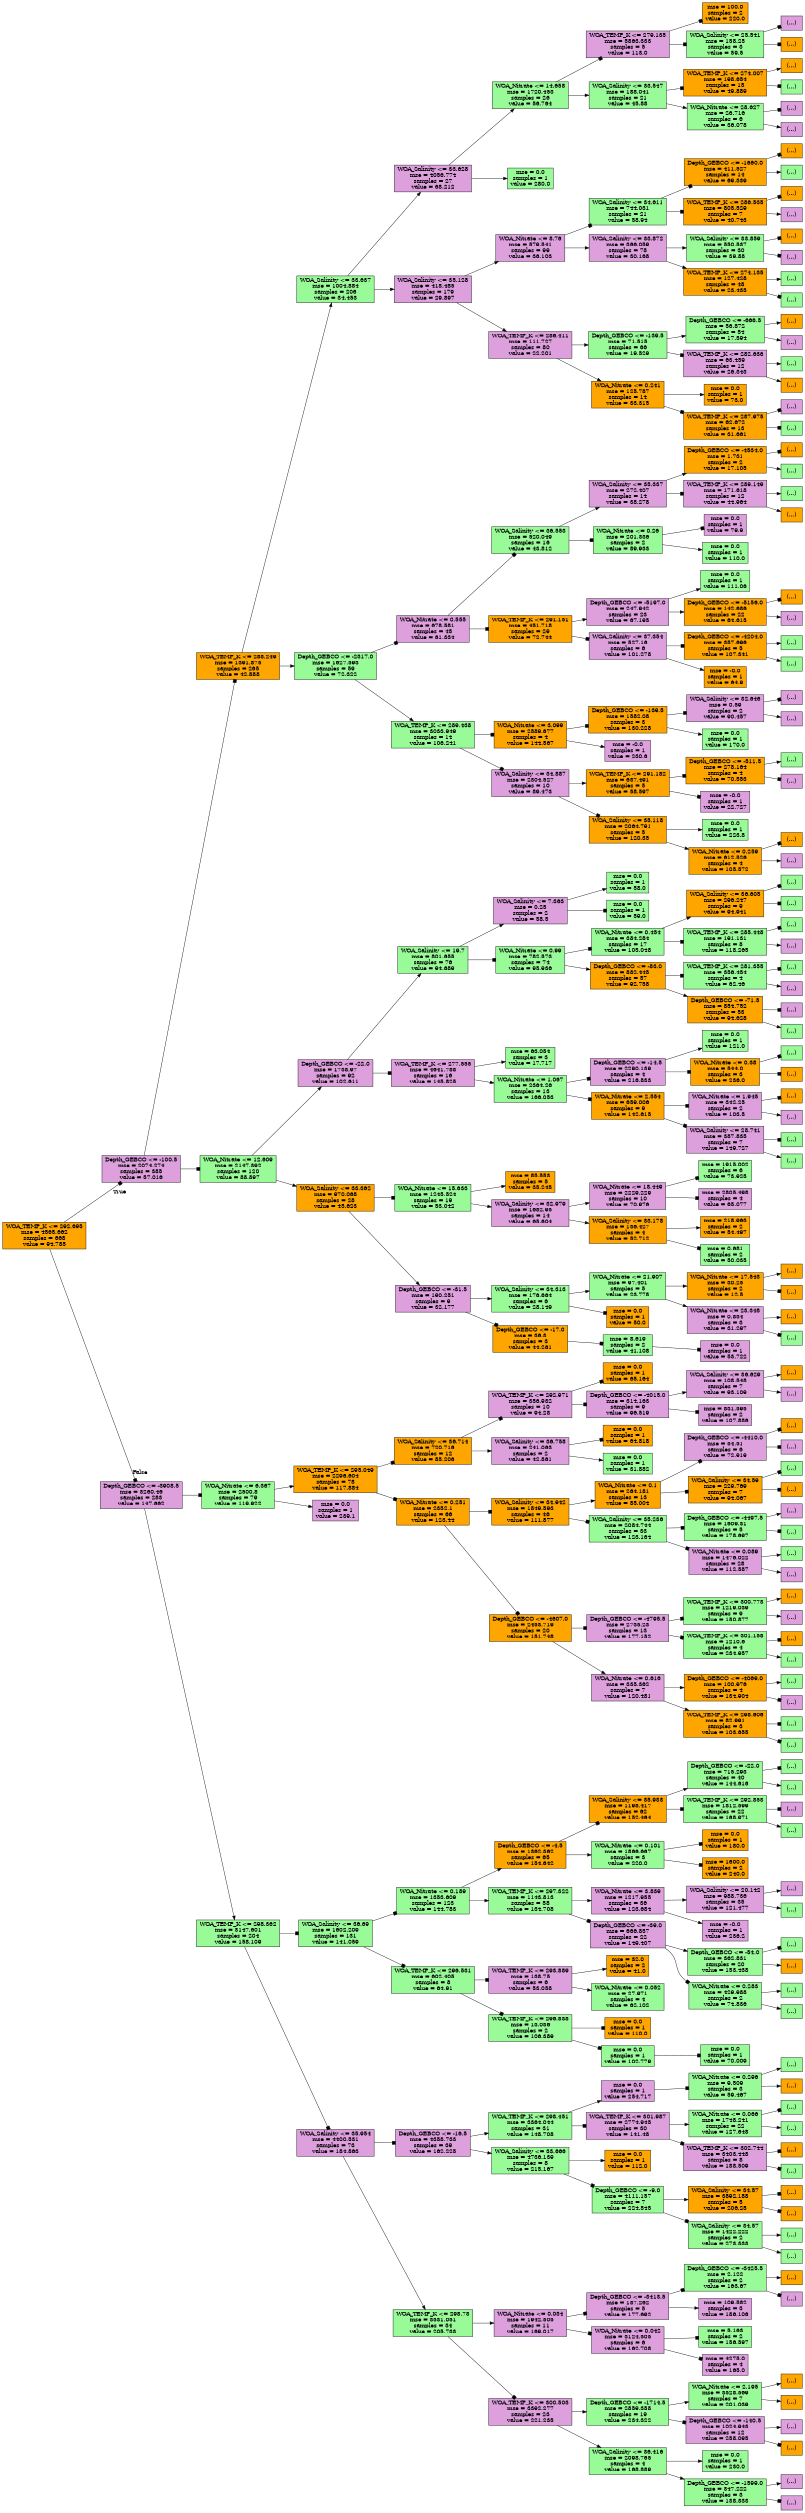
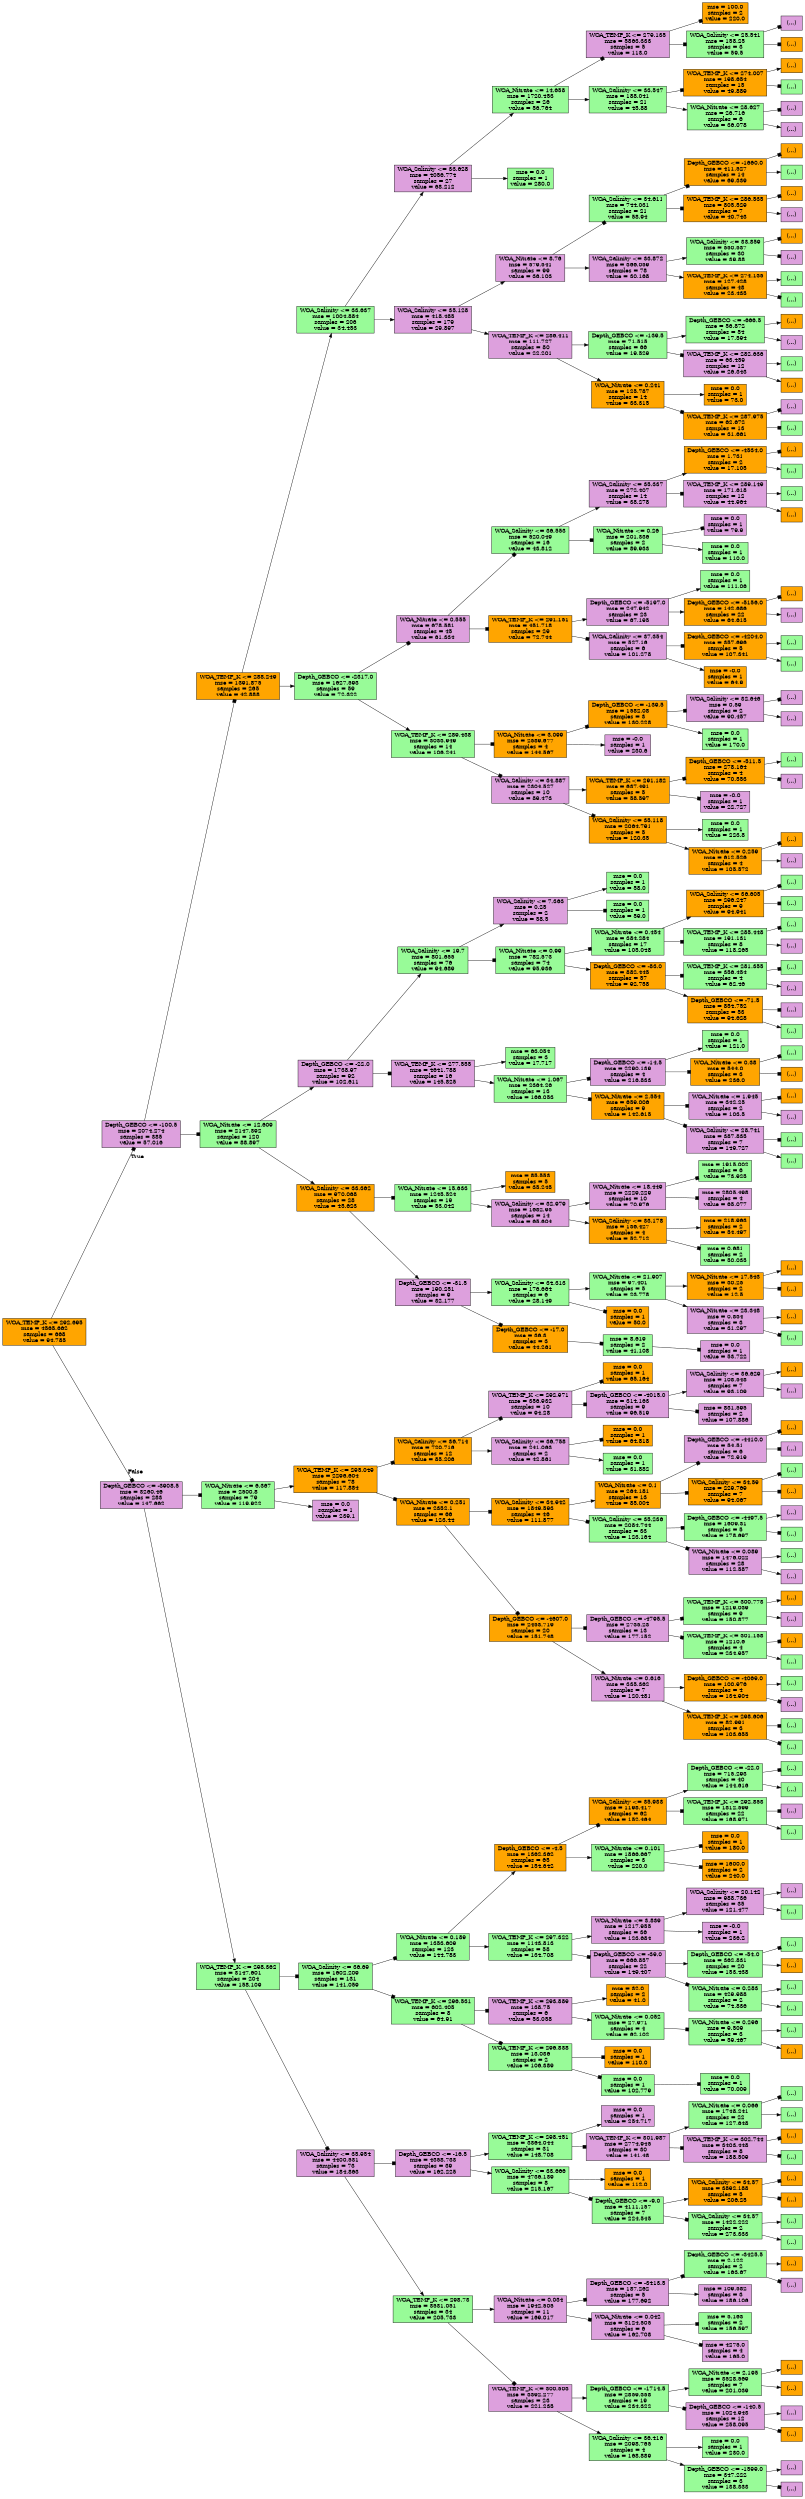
(670, 2089) -> (674, 2029)
